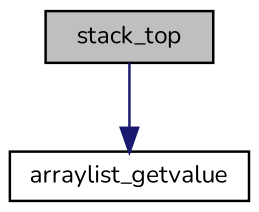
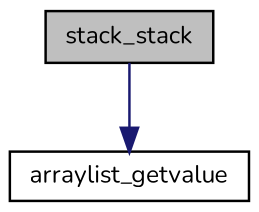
(129, 37) -> (129, 37)
